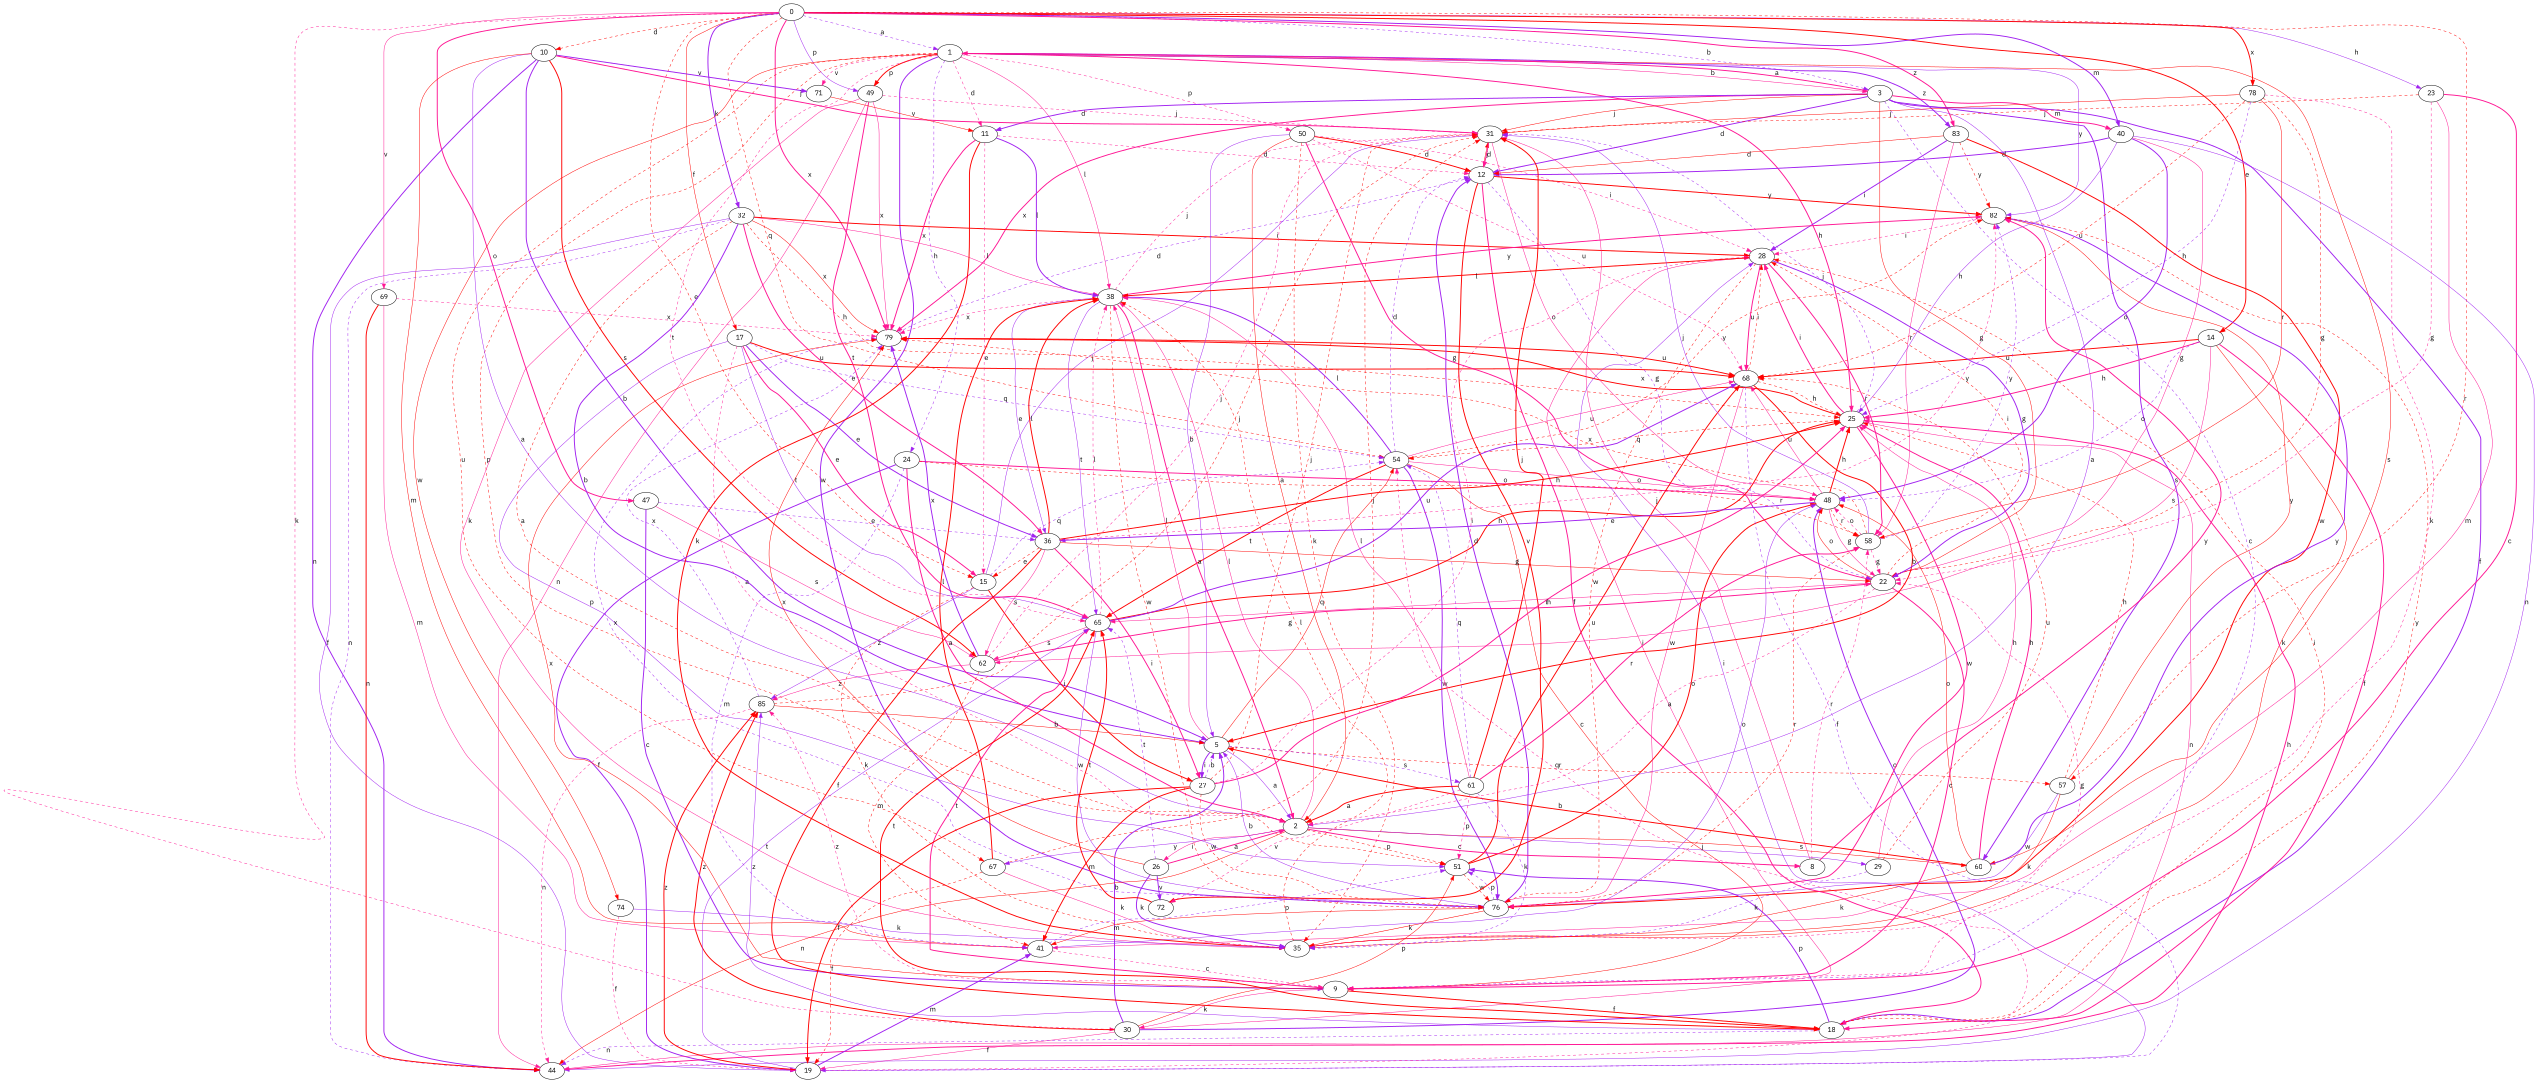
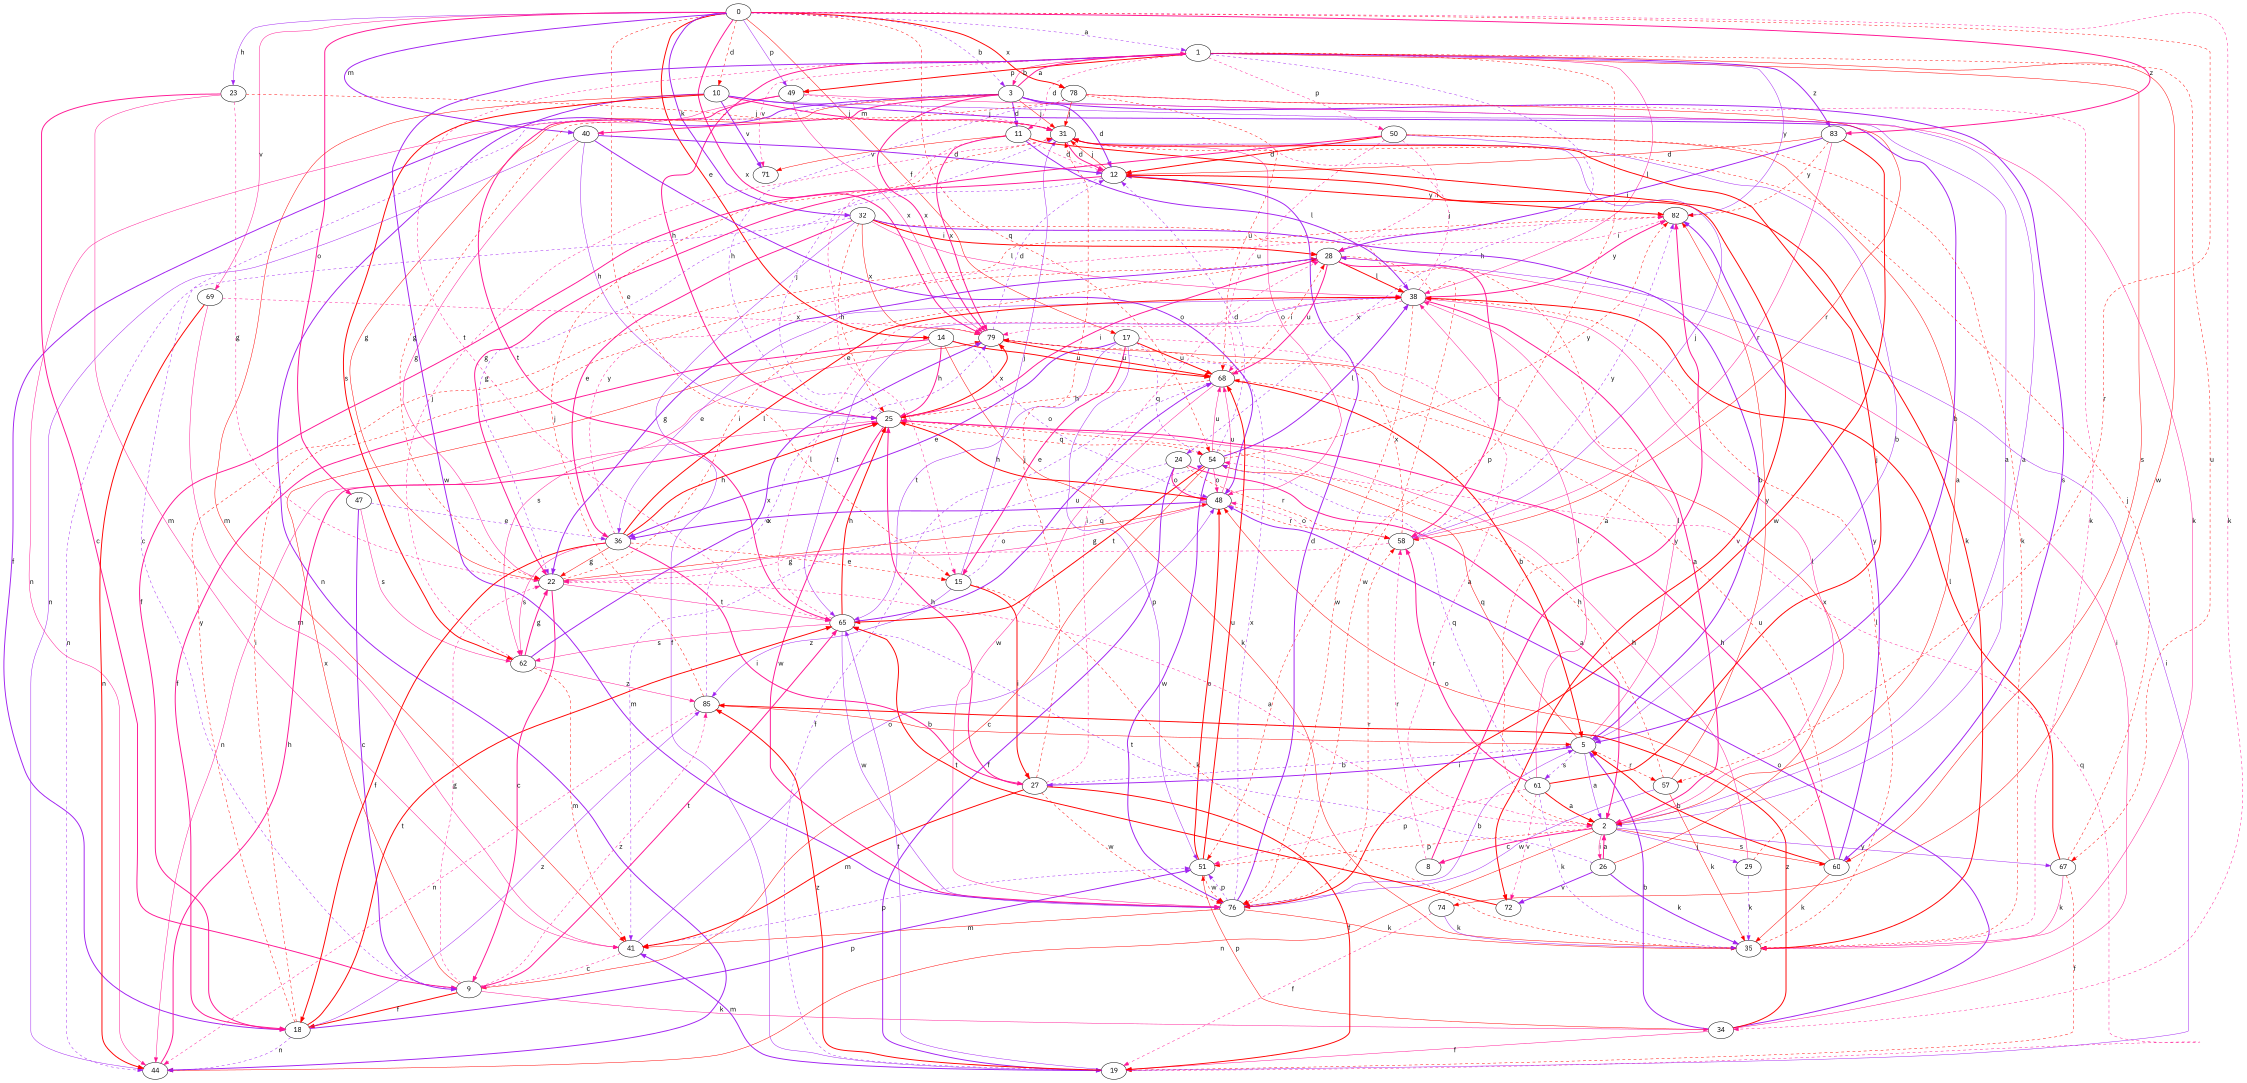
(896, 113) -> (904, 147)
(1652, 505) -> none
(1127, 1030) -> (1721, 1030)
